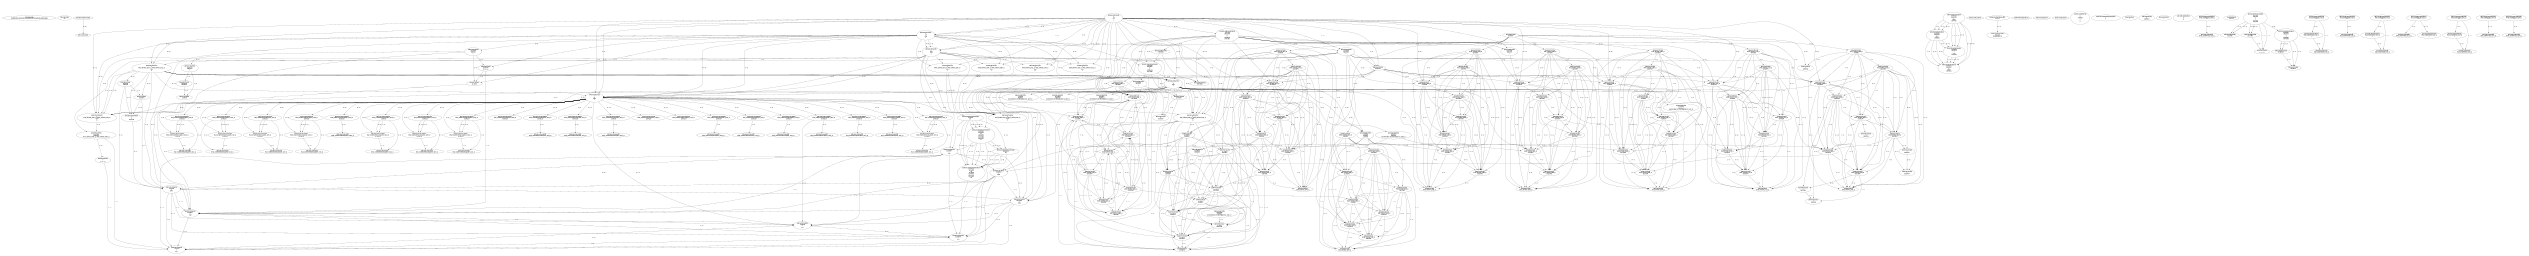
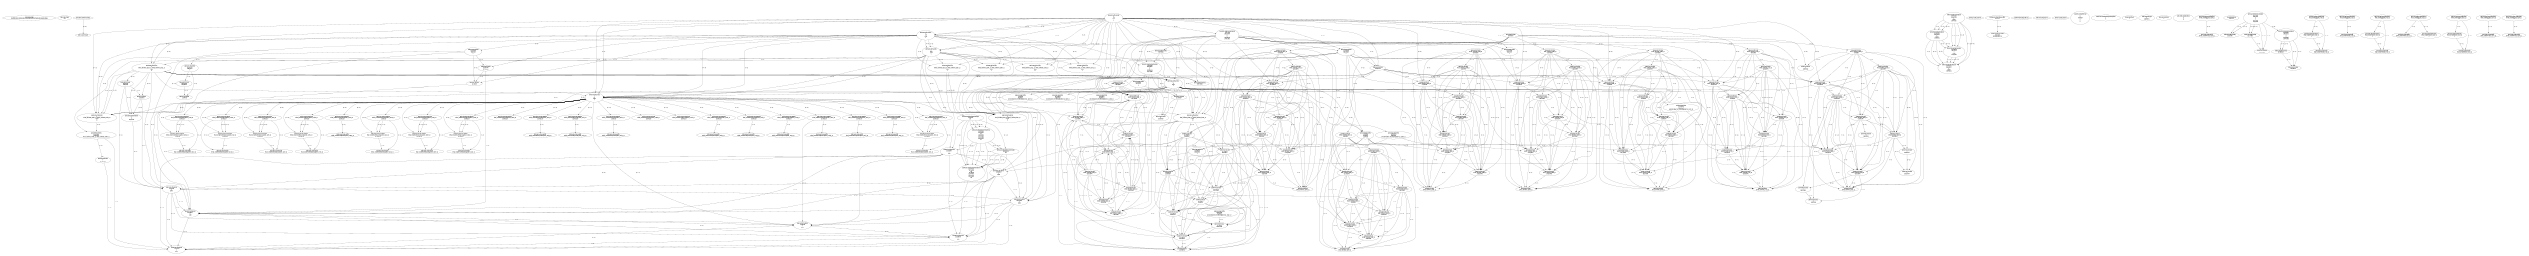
(1631, 95) -> (1721, 117)
(1099, 161) -> (1093, 160)
